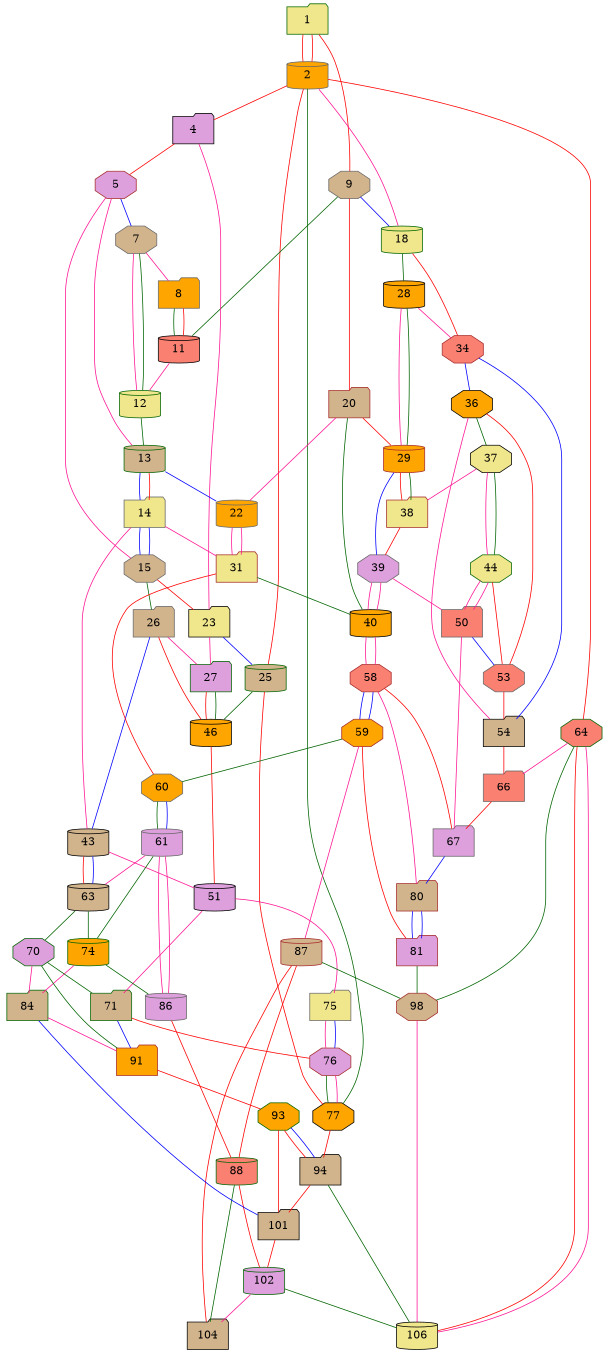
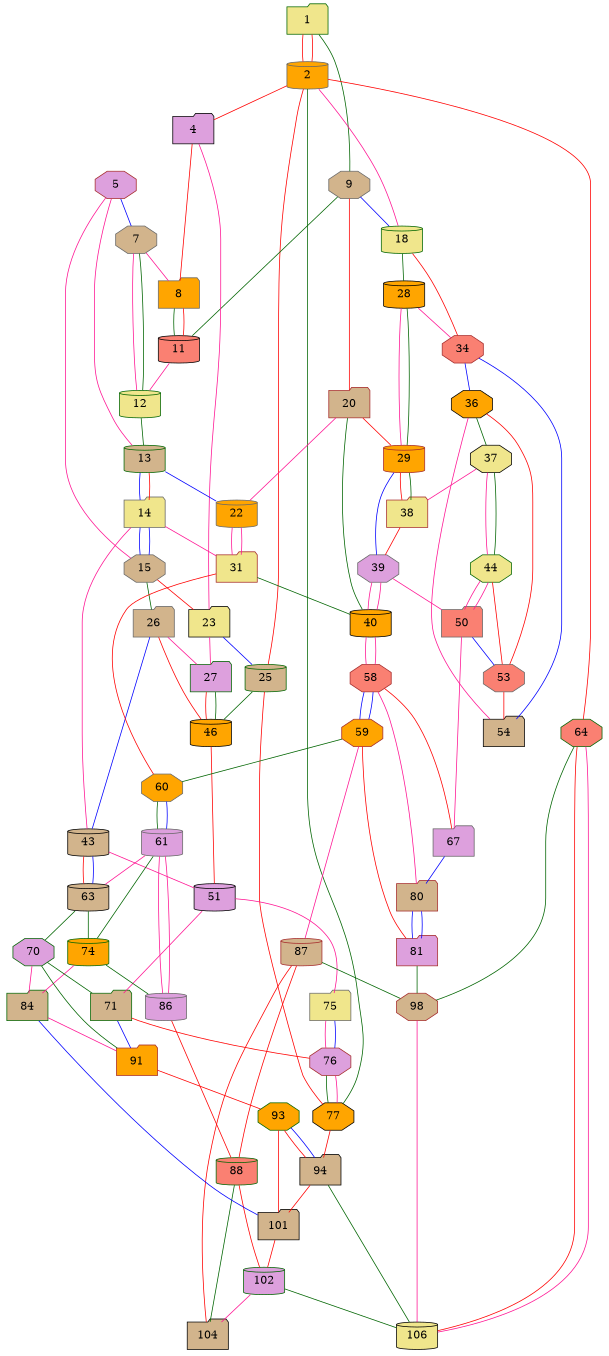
(345, 100) -> (345, 100)
(152, 159) -> (186, 212)
(504, 788) -> none
